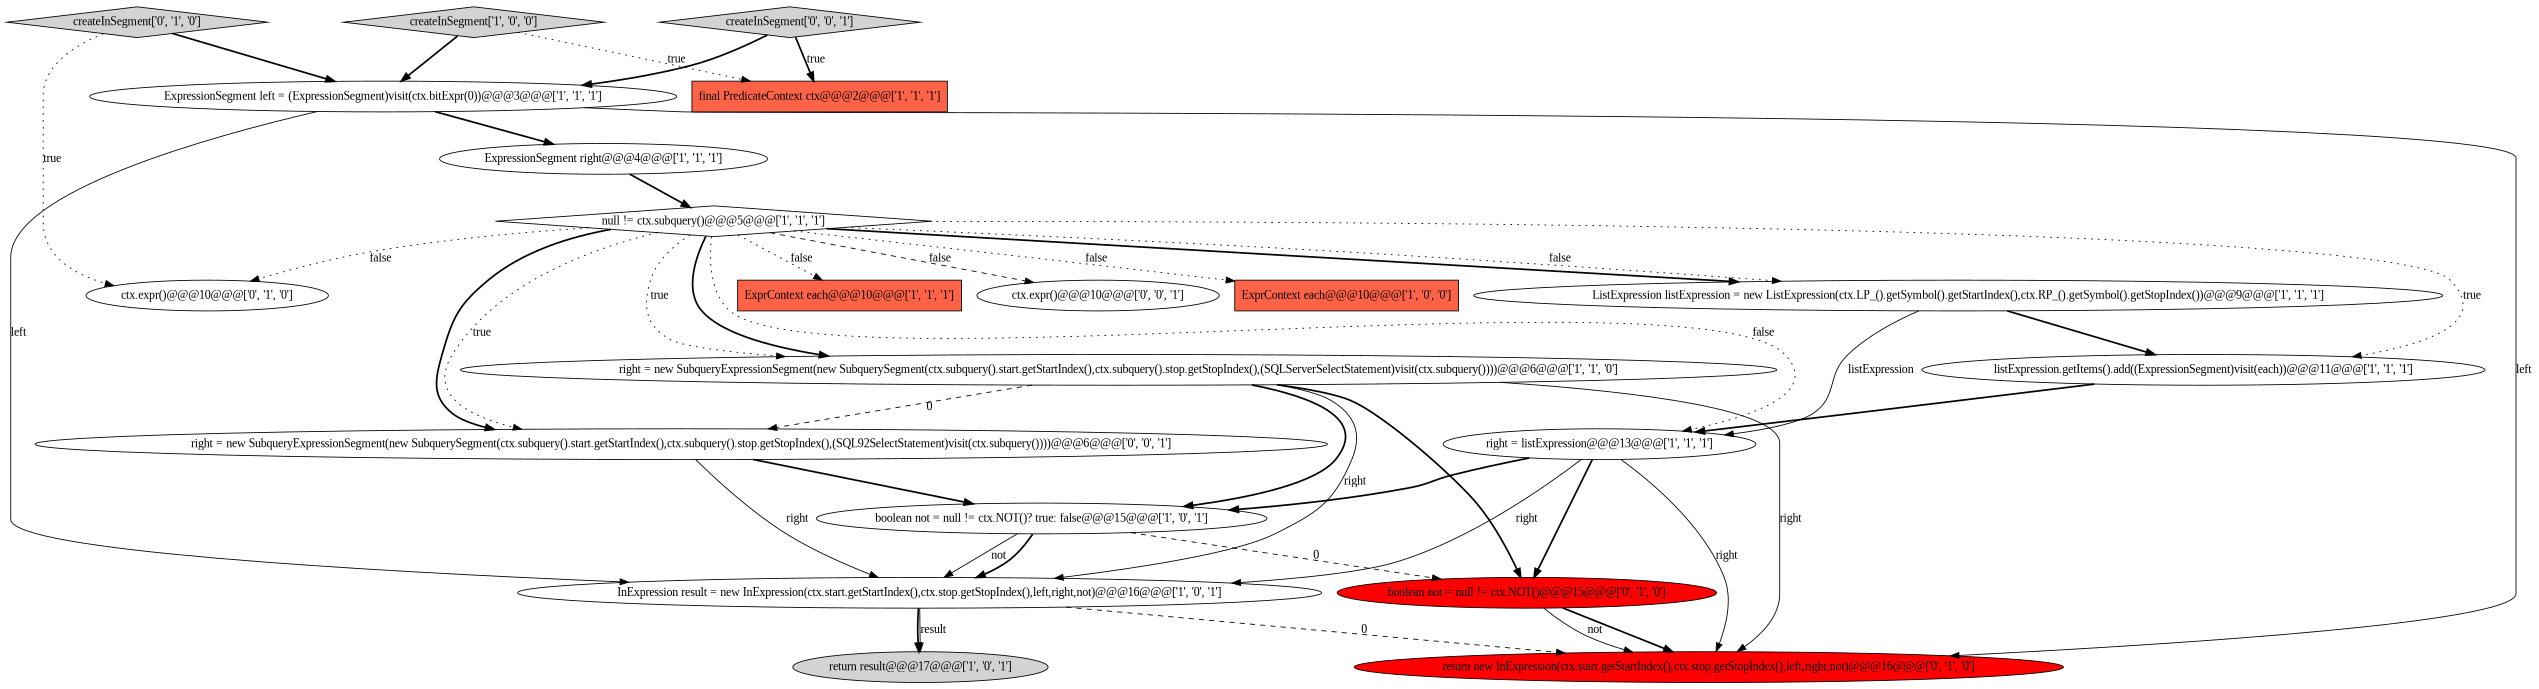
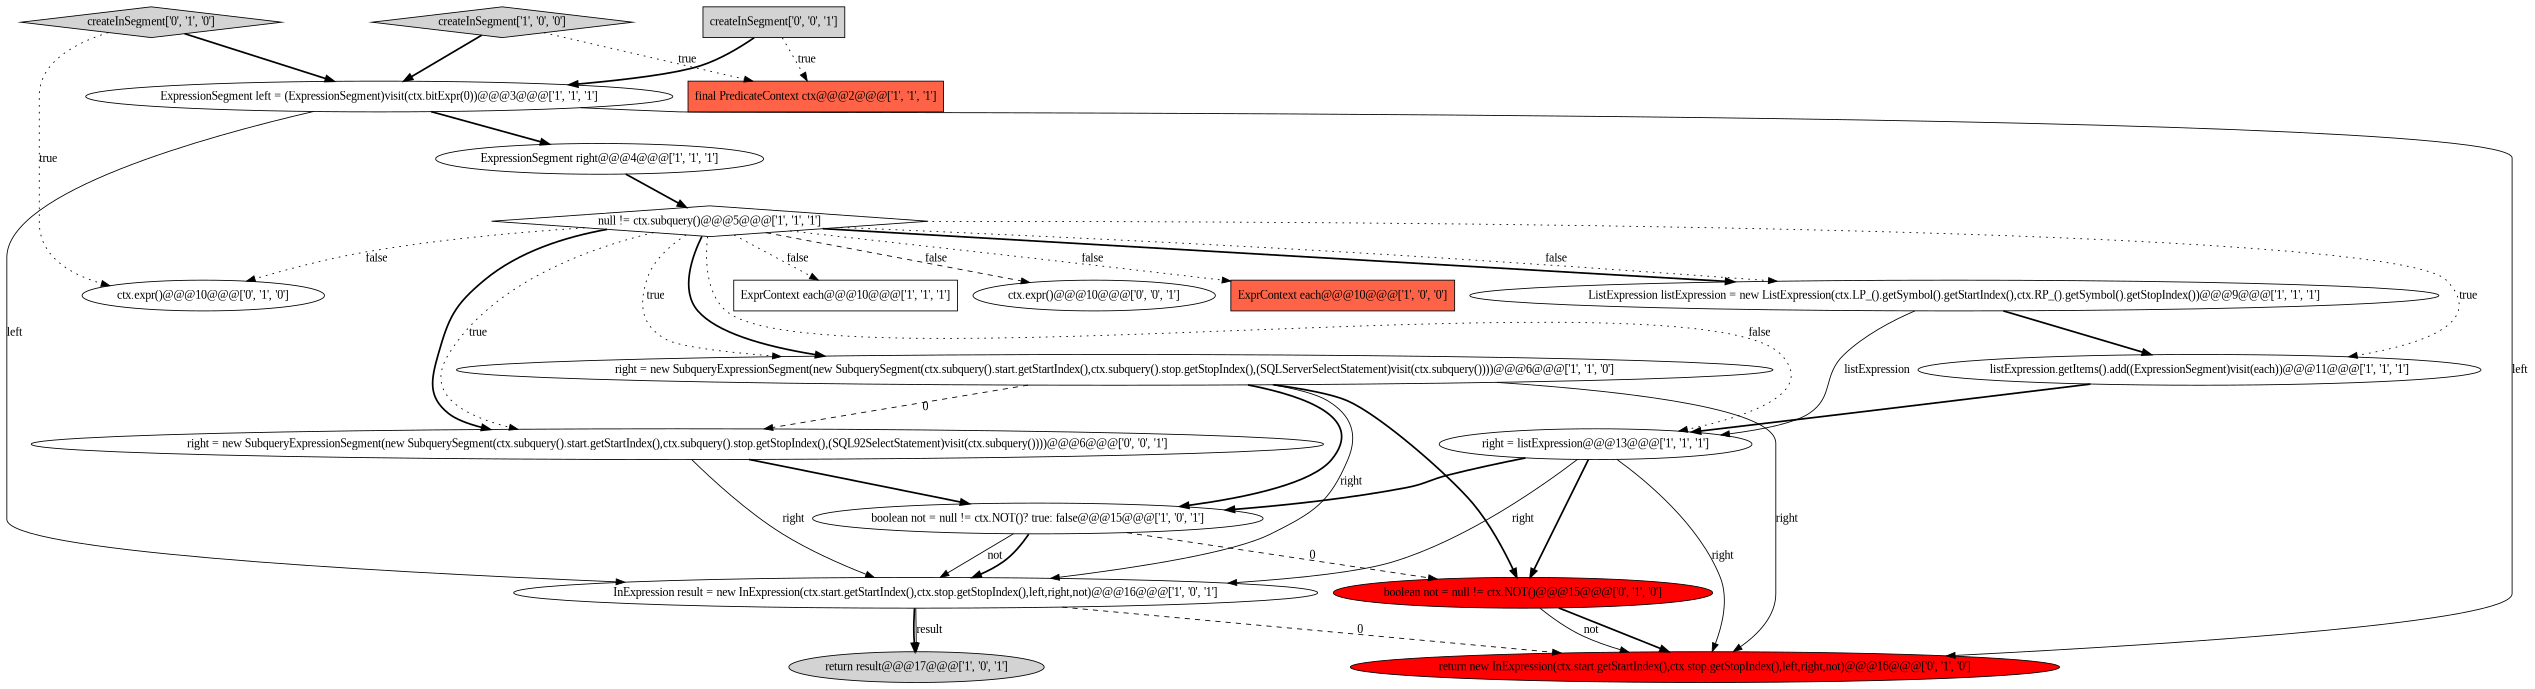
(790, 22) -> (774, 22)
(803, 55) -> (793, 56)
(850, 296) -> (846, 296)
